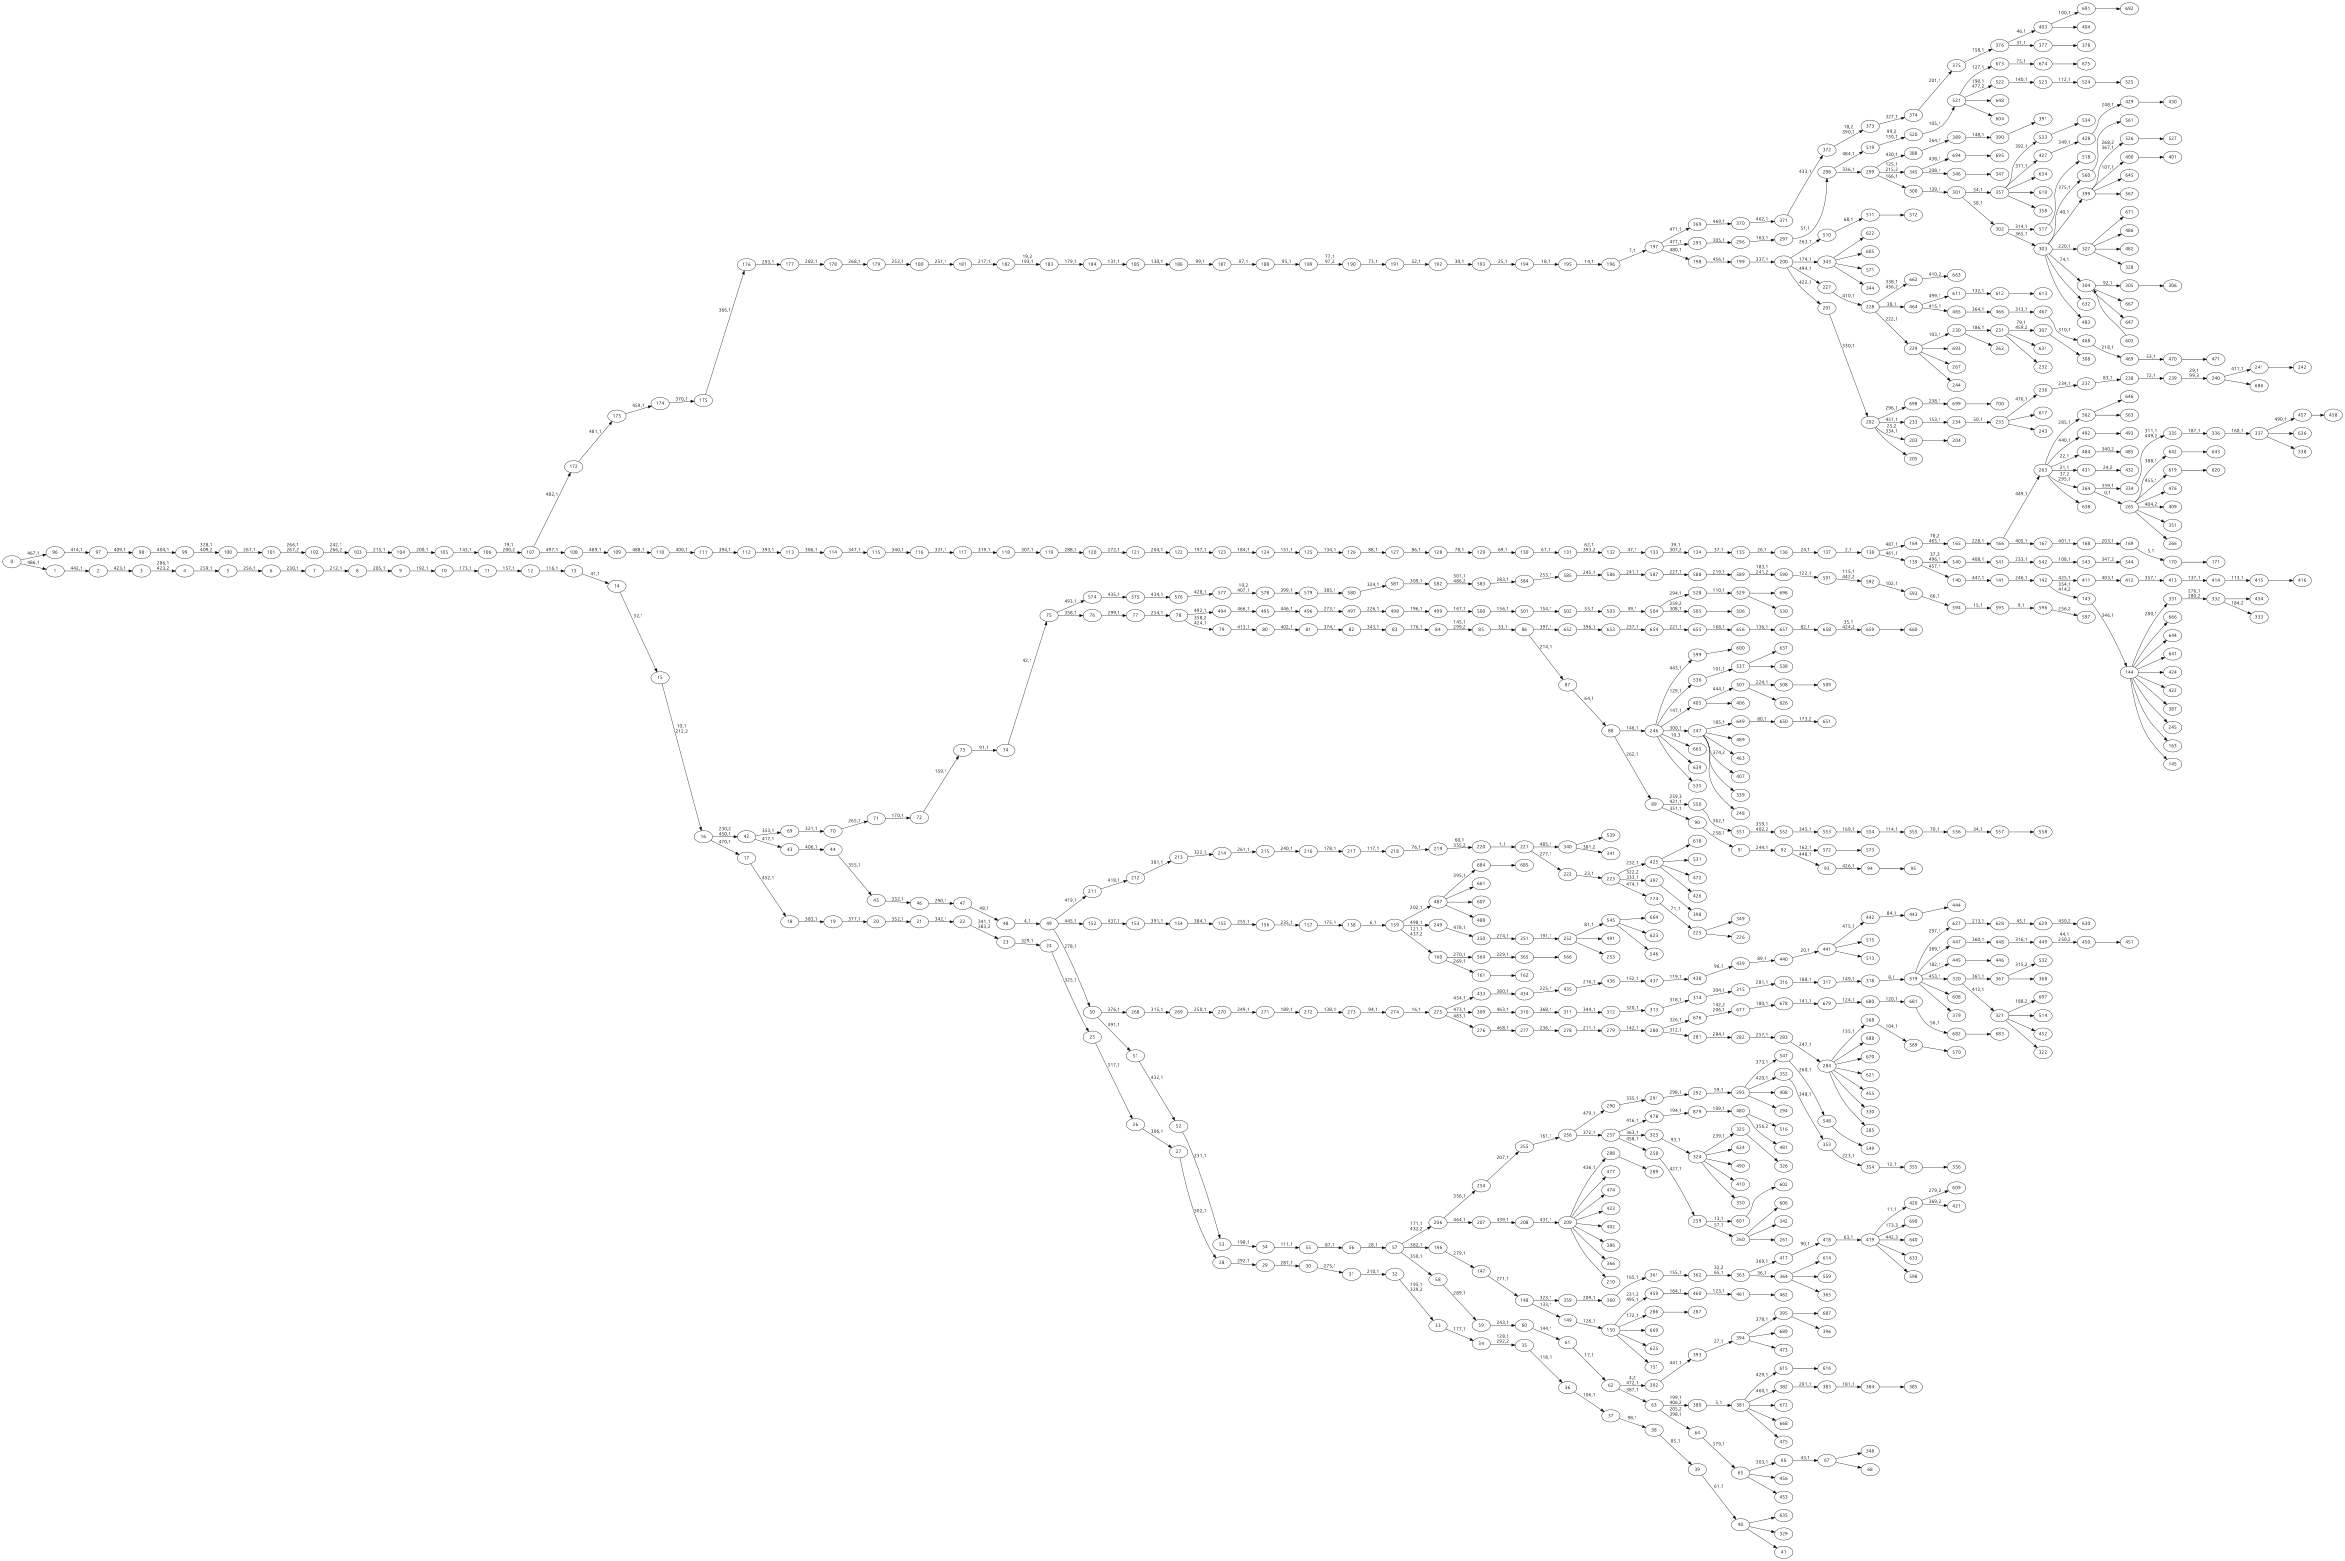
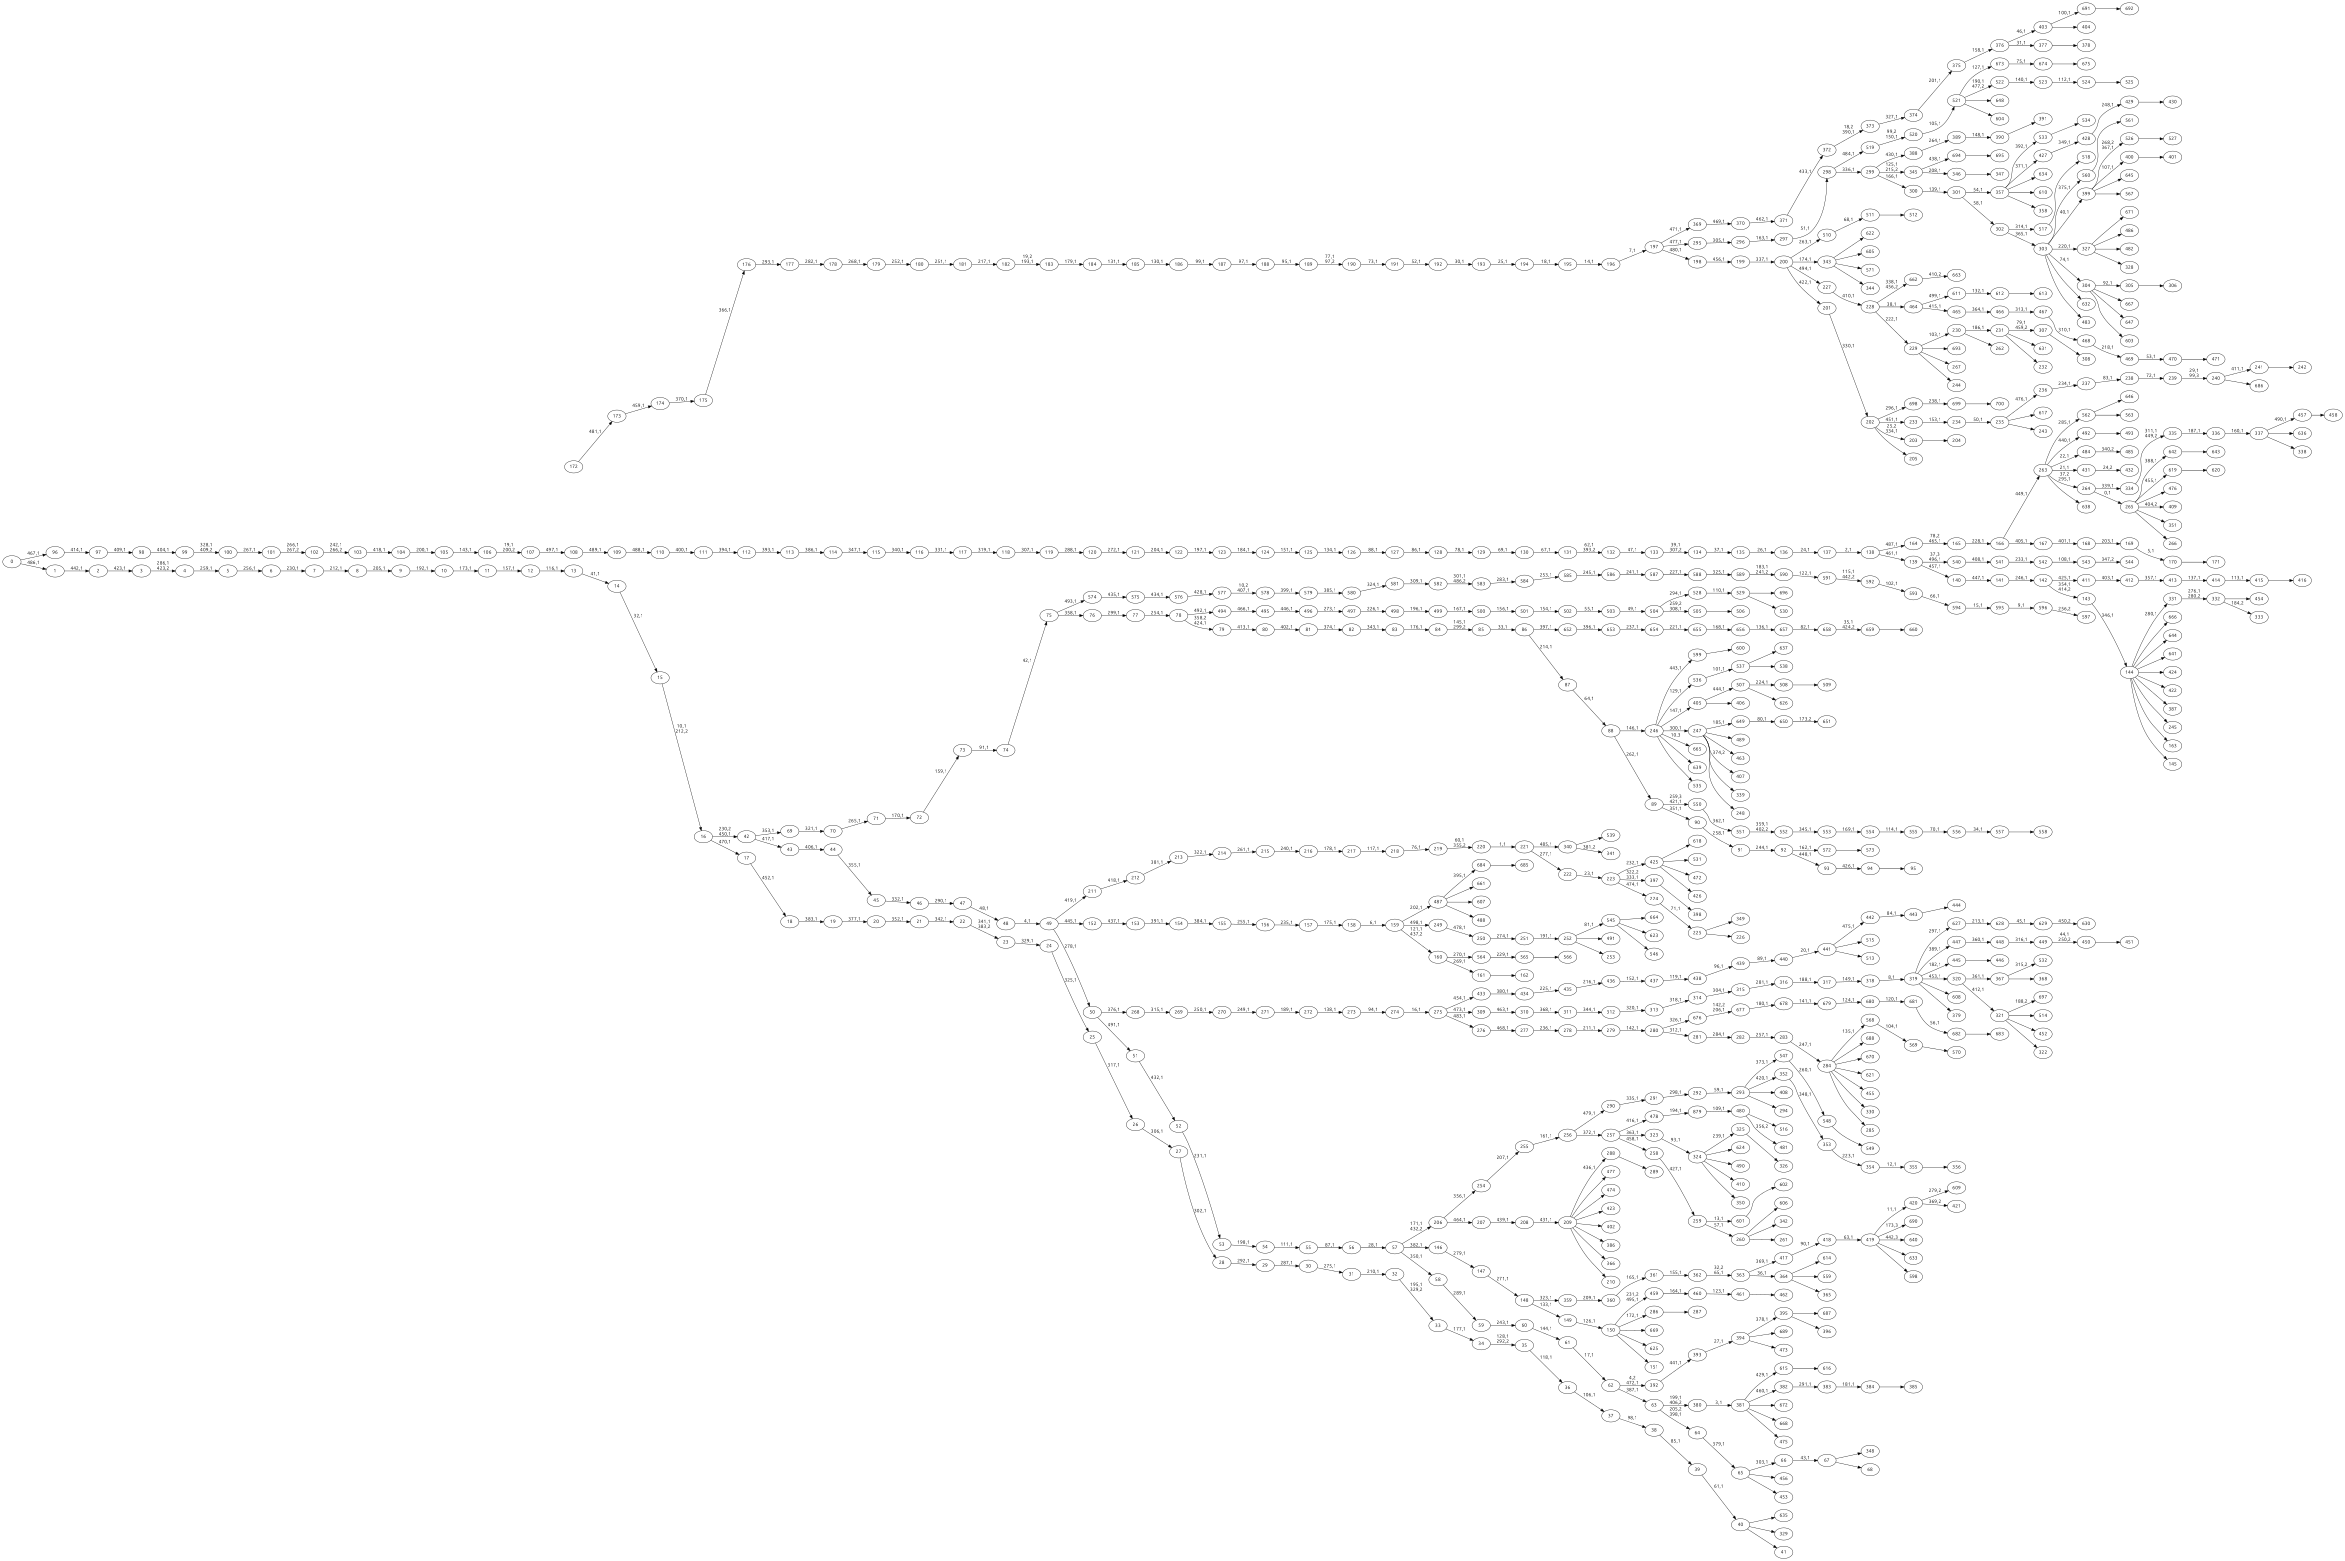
(2108, 316) -> (2102, 315)
(551, 511) -> none
(379, 550) -> (379, 550)
(1719, 572) -> (1719, 572)
